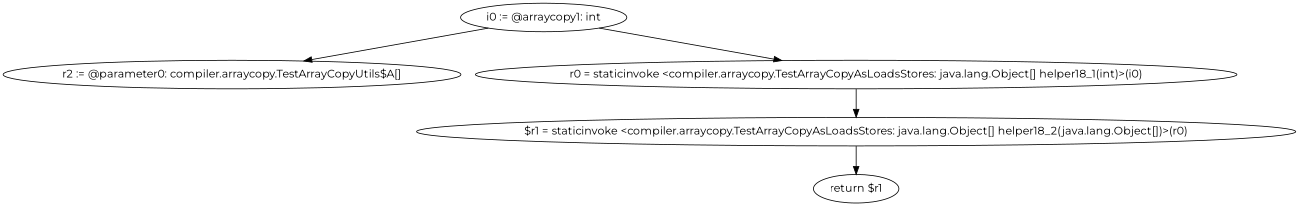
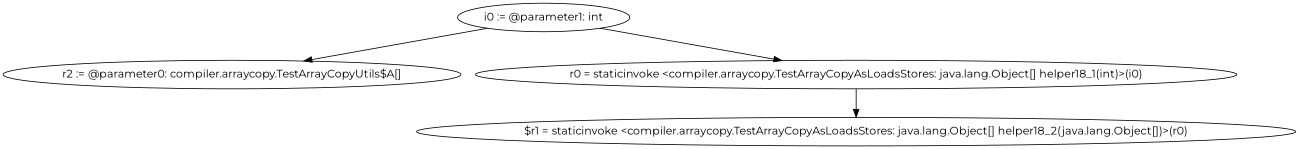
(544, 17) -> (544, 17)
(856, 189) -> none
